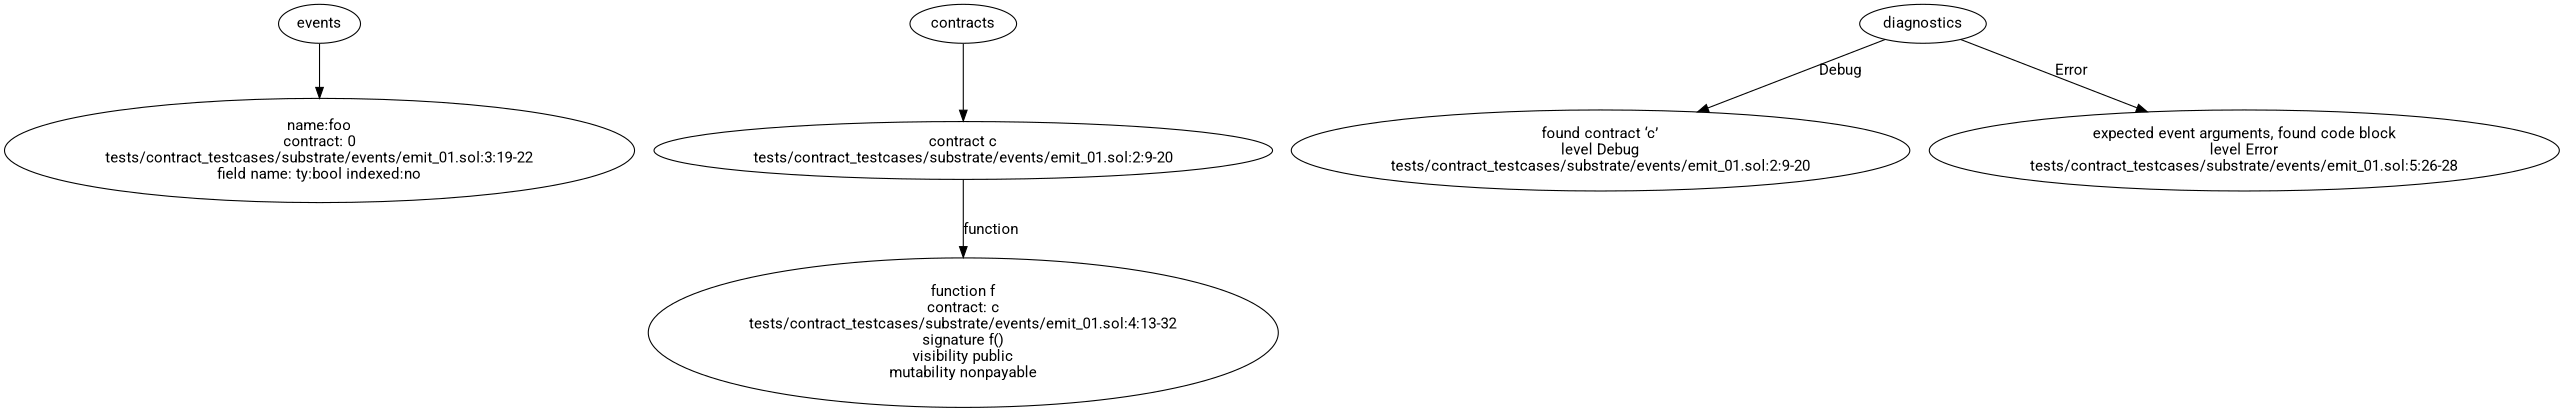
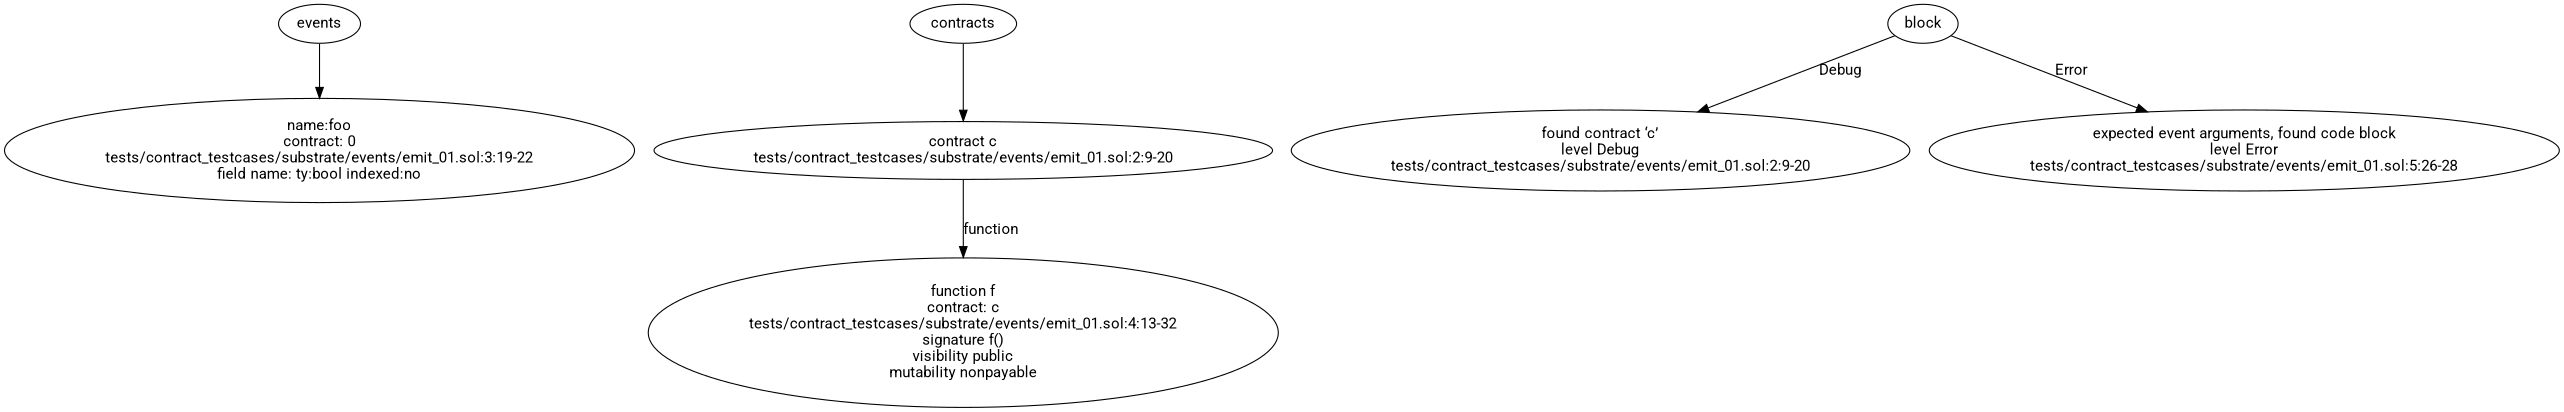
(1923, 24) -> (1923, 24)
